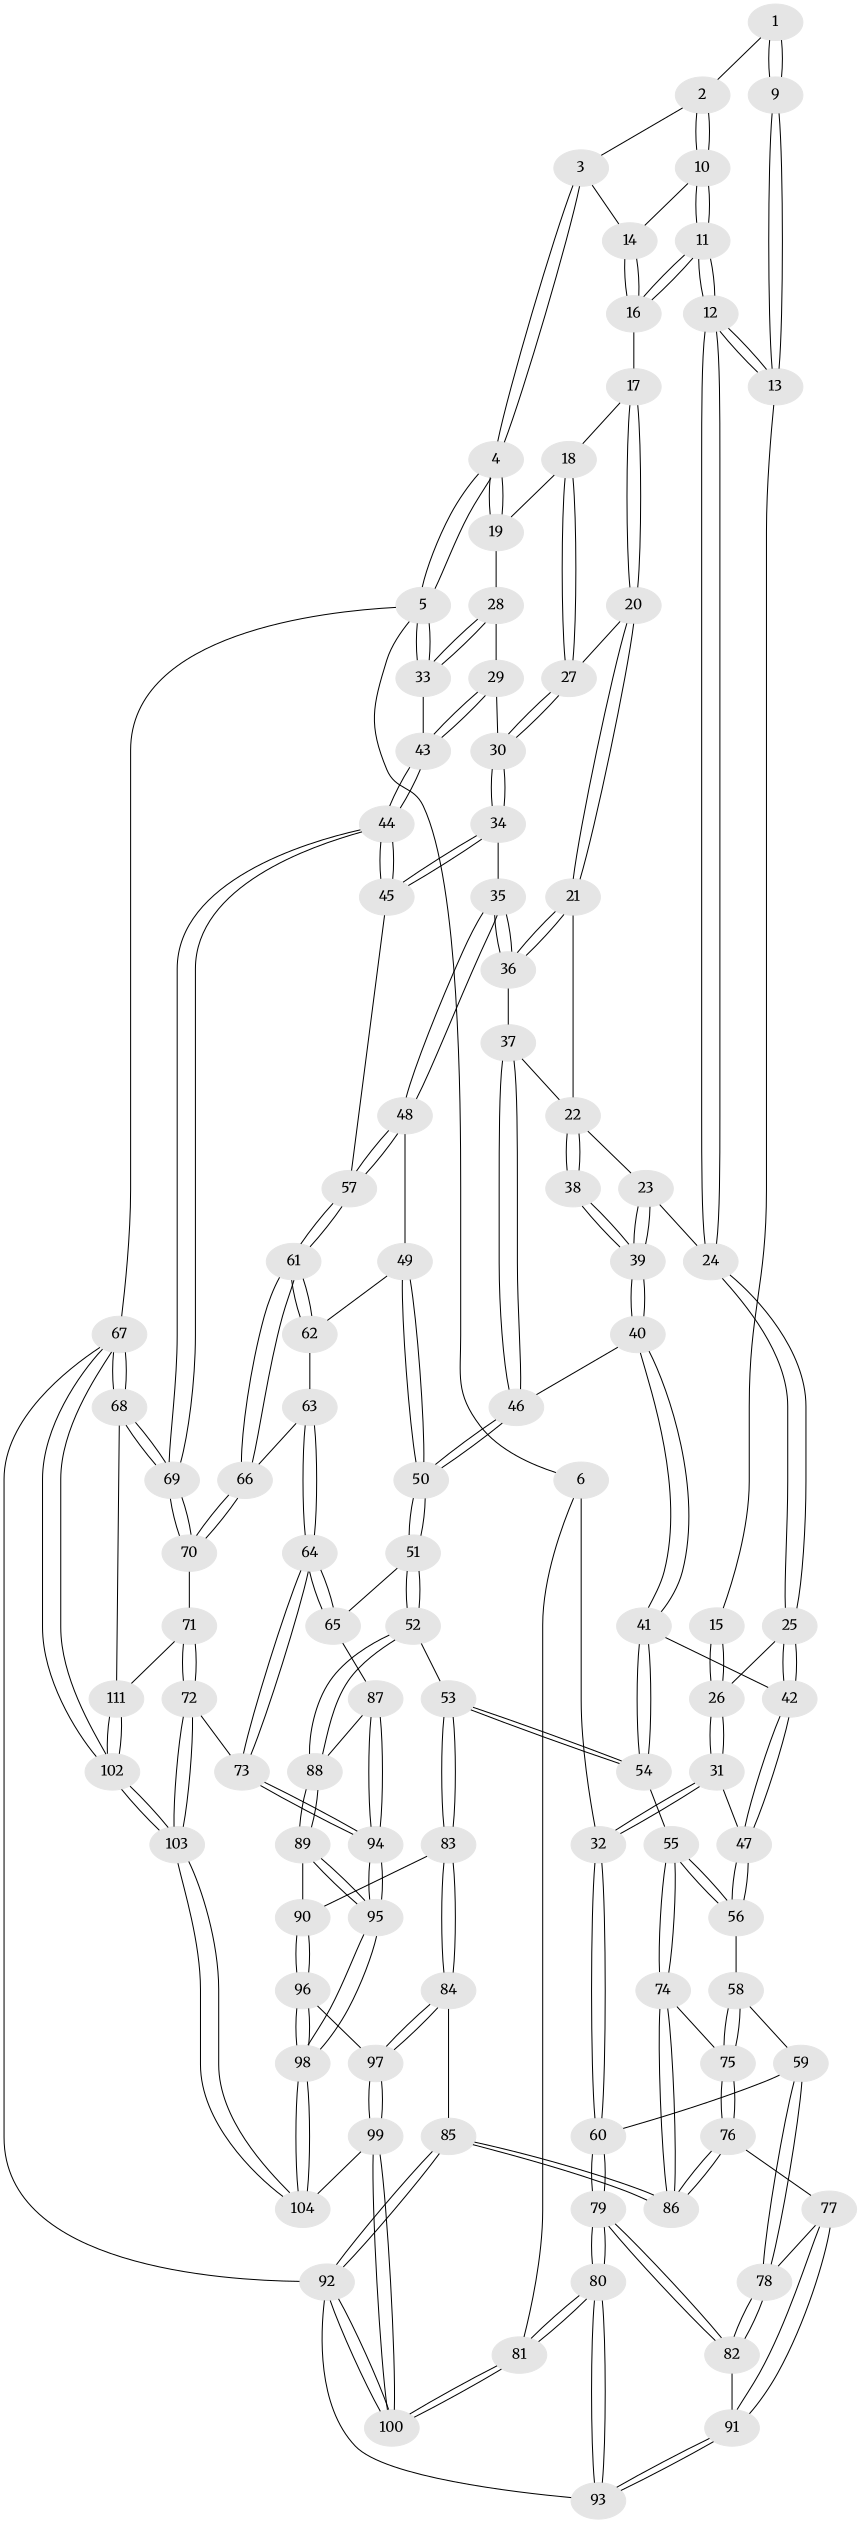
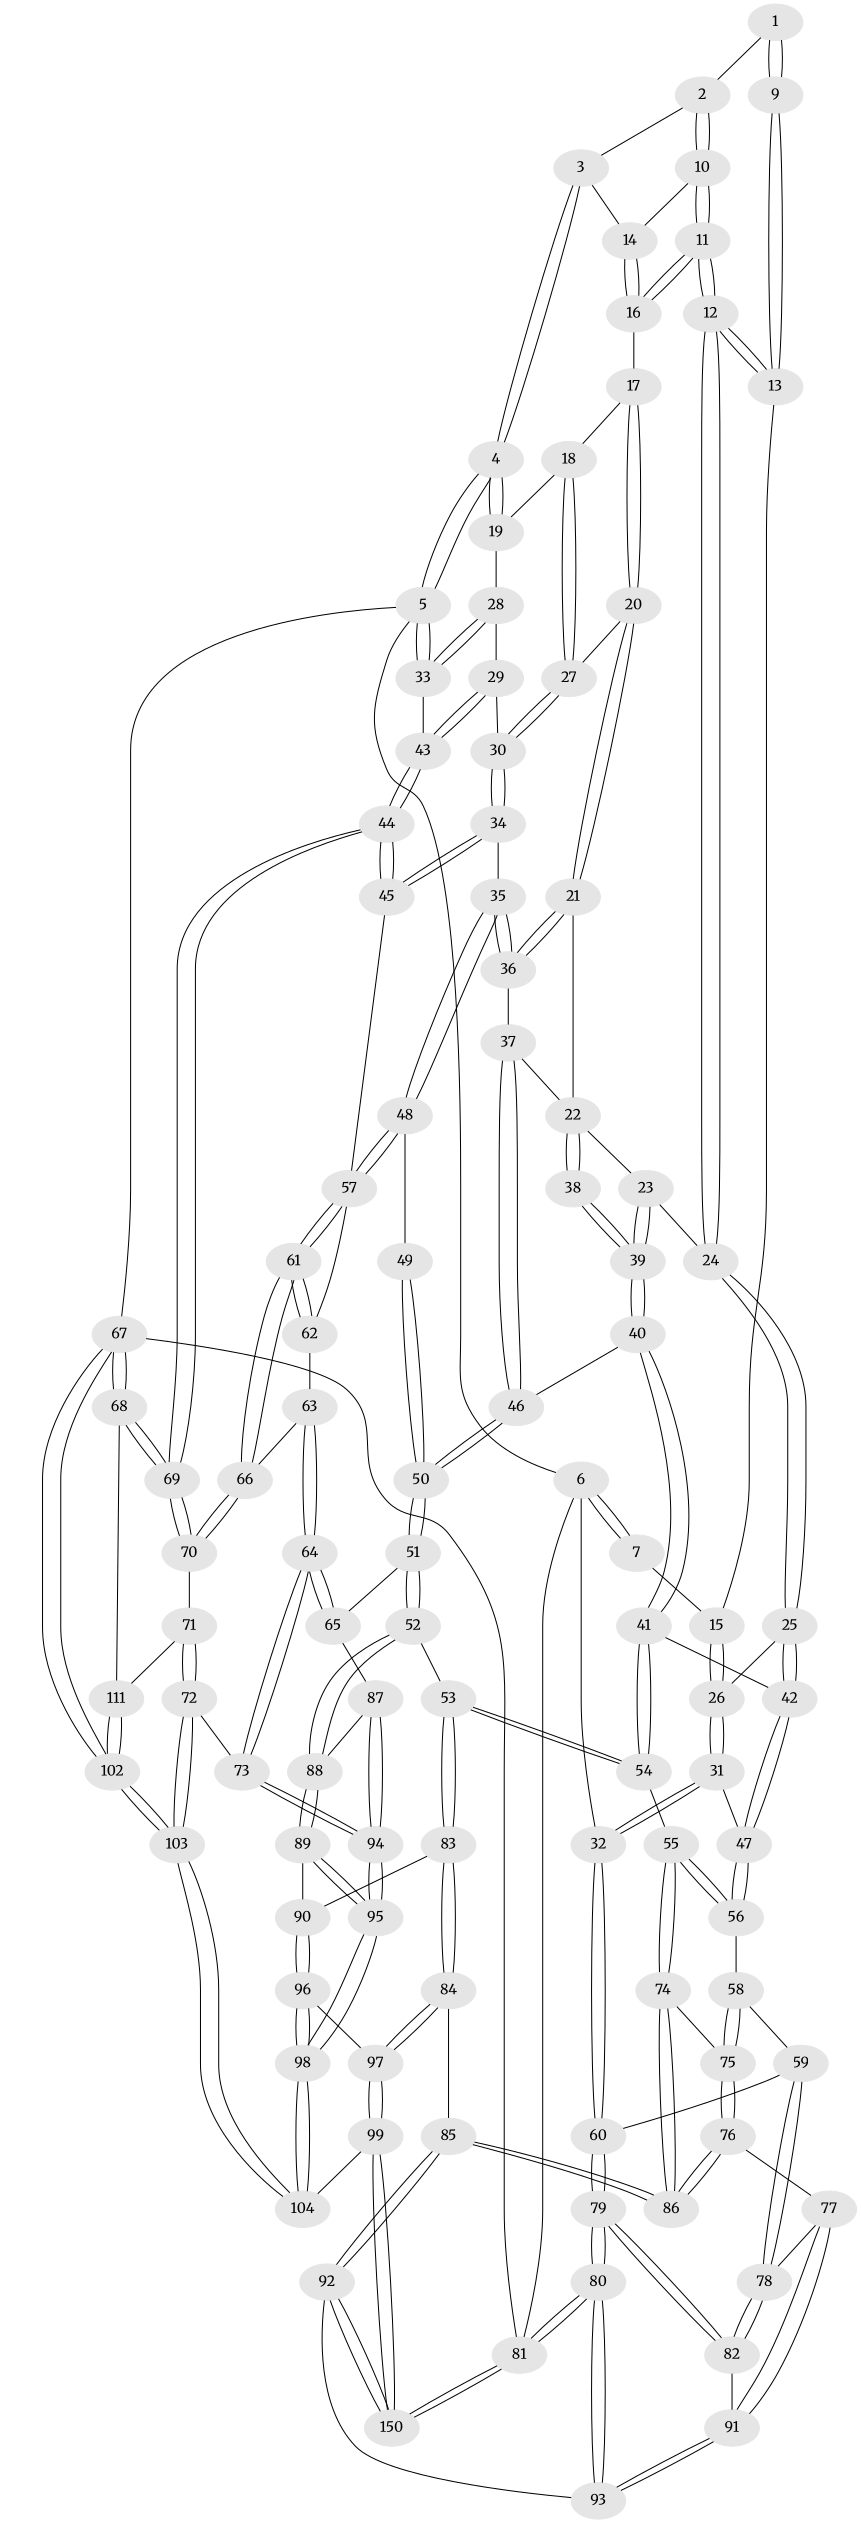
(357, 1298) -> (335, 1263)
none -> (637, 1553)
(4, 1904) -> (505, 1698)
(392, 2428) -> (392, 2428)
